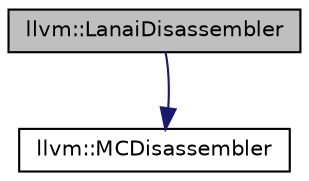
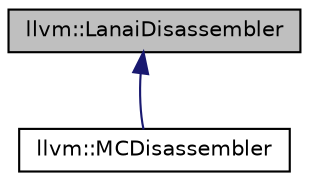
(169, 80) -> (140, 101)
